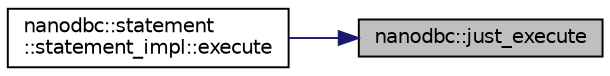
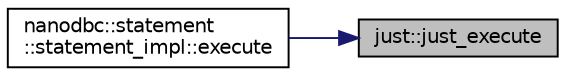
(481, 38) -> (458, 38)
